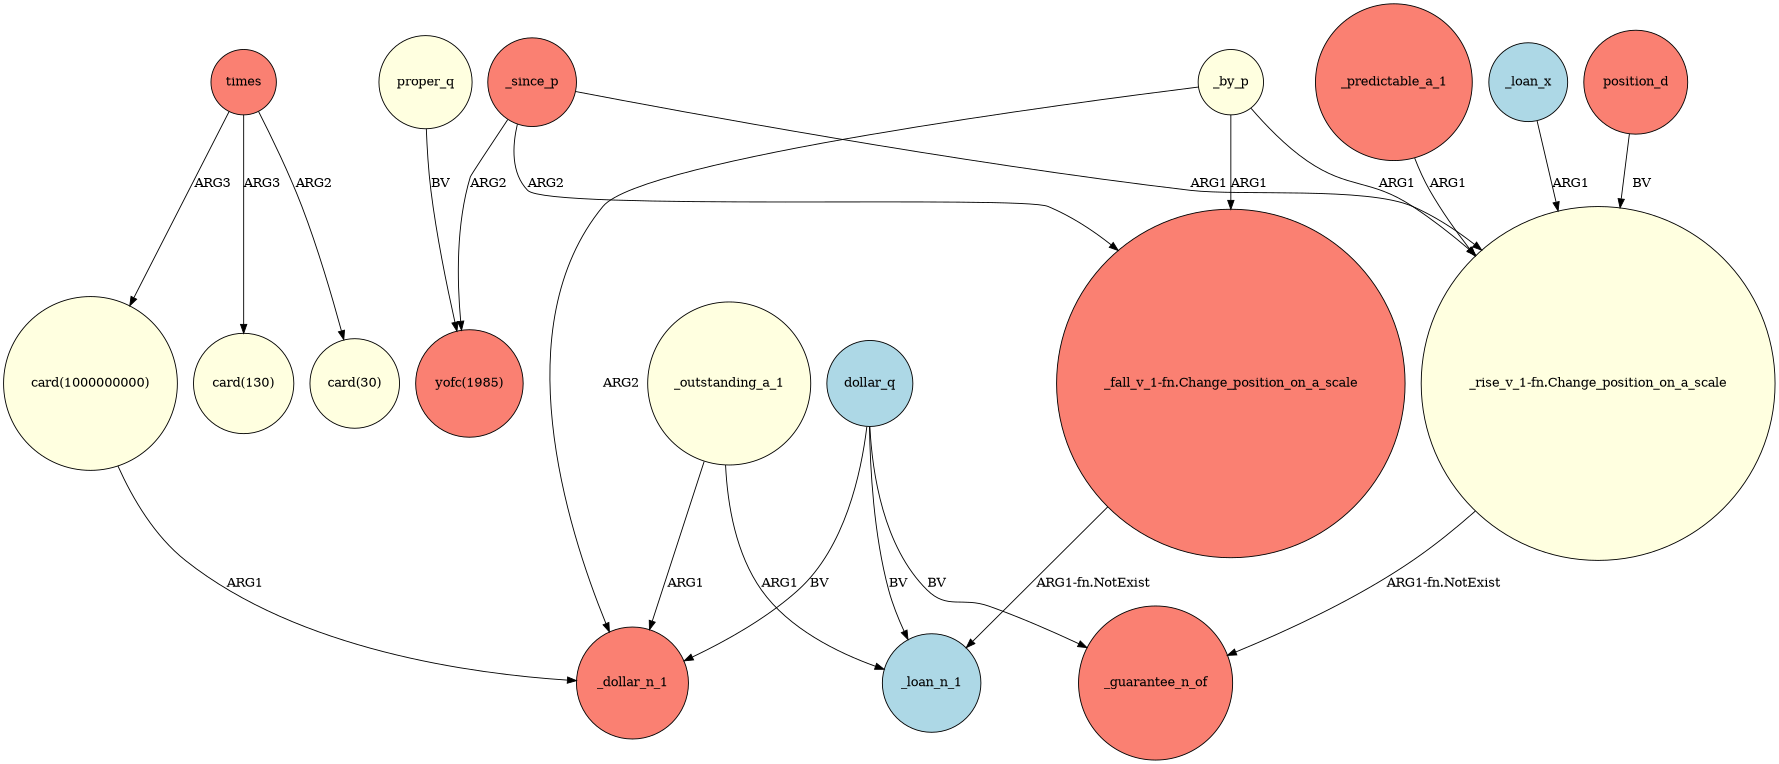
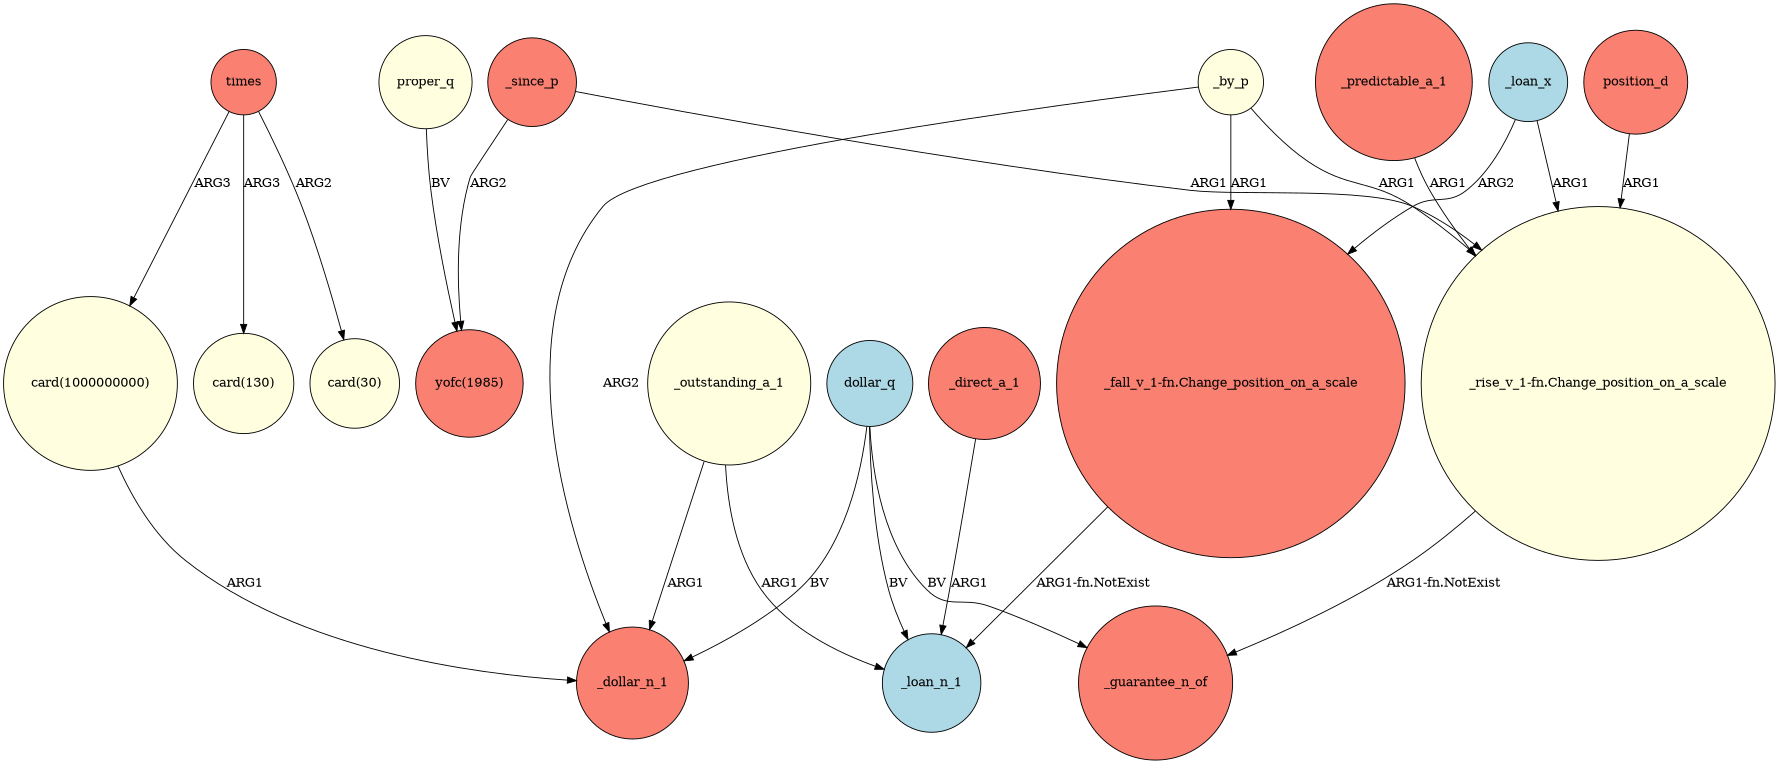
(1642, 184) -> (1642, 184)
(790, 202) -> (1448, 199)
none -> (985, 383)
